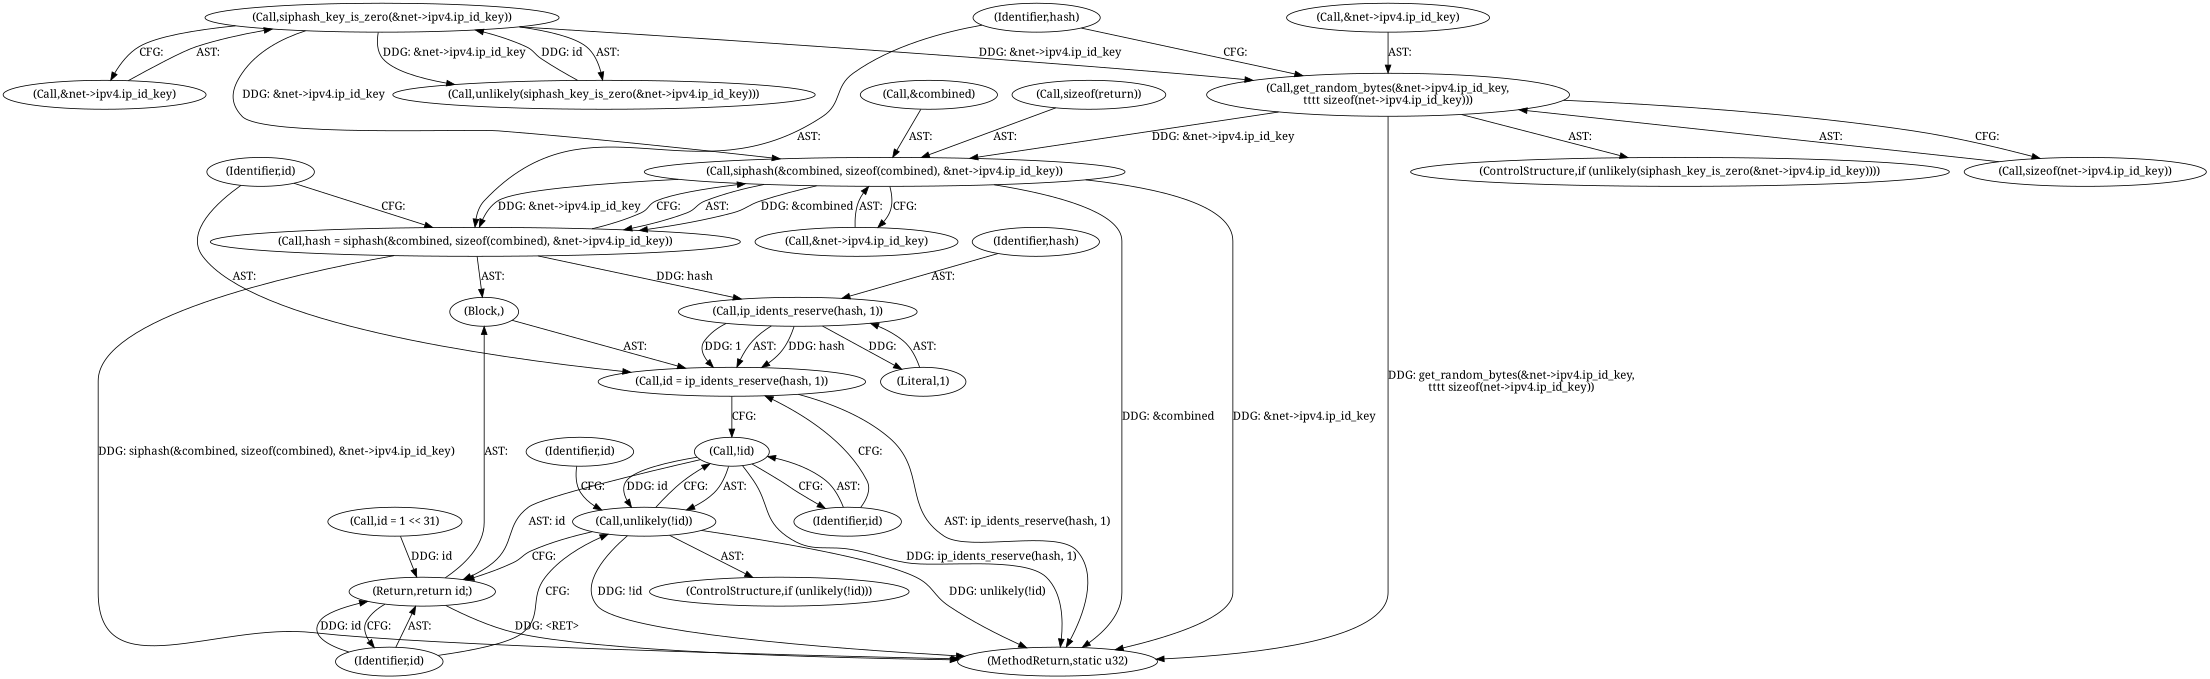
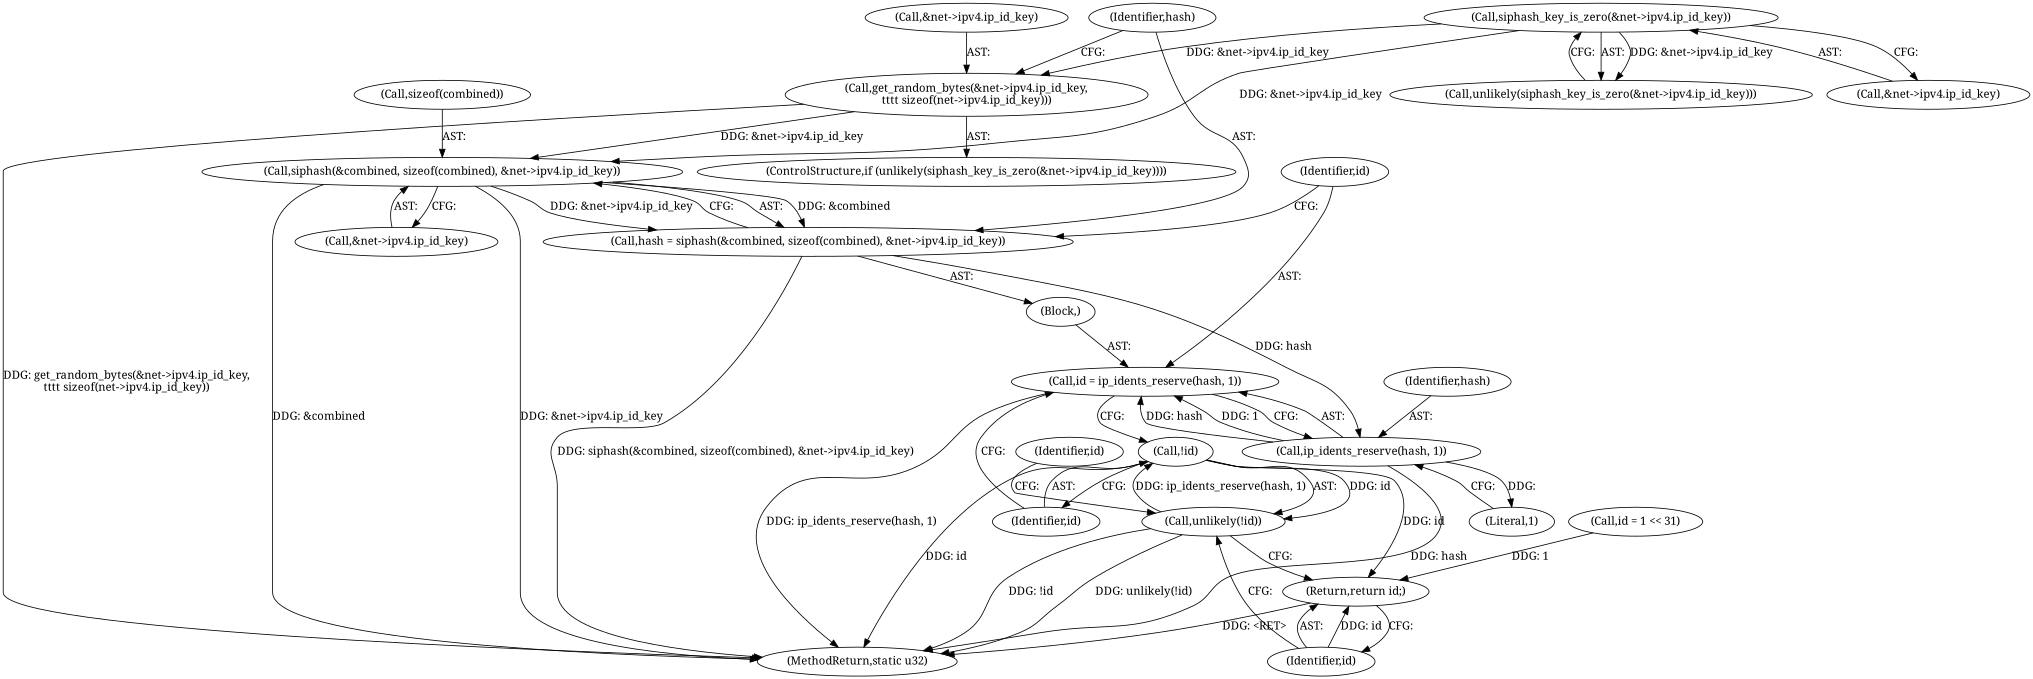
(562, 53) -> (1584, 53)
(929, 95) -> none
(1089, 95) -> (442, 95)
(2085, 172) -> none
(926, 347) -> (1484, 487)
none -> (1260, 412)
(484, 464) -> none
(697, 487) -> (1221, 487)
(547, 522) -> (1424, 522)
(1027, 522) -> (852, 522)
(432, 557) -> (1530, 557)
(992, 557) -> (947, 557)
none -> (1242, 573)
(779, 592) -> none
